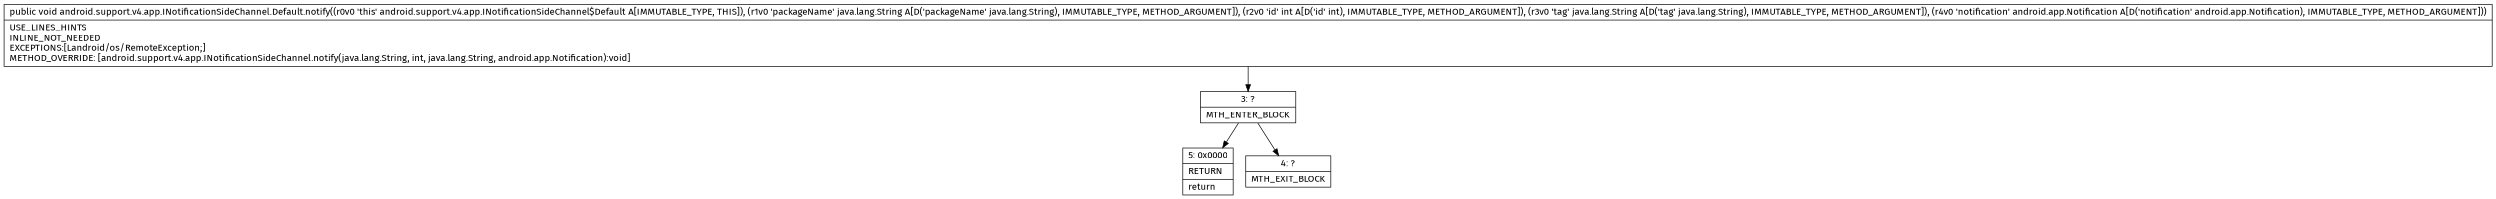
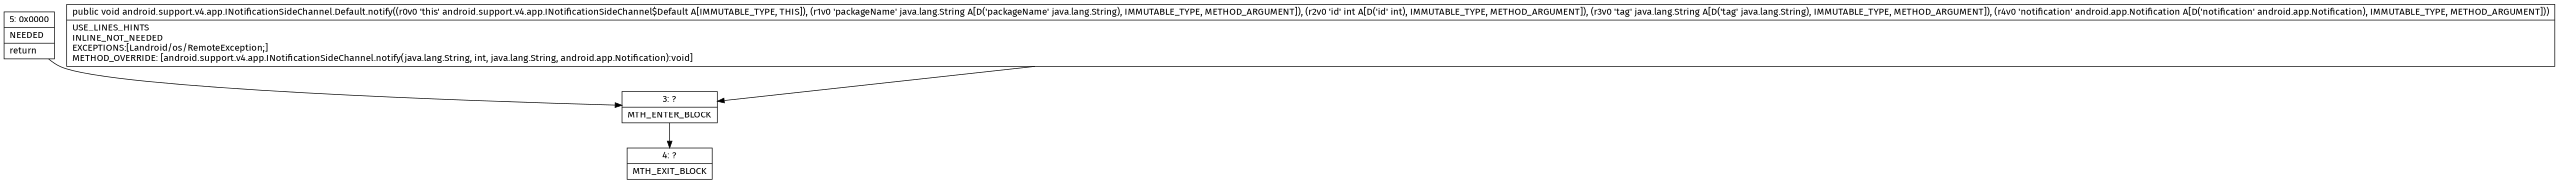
(1232, 133) -> (330, 94)
(1206, 171) -> (27, 35)
